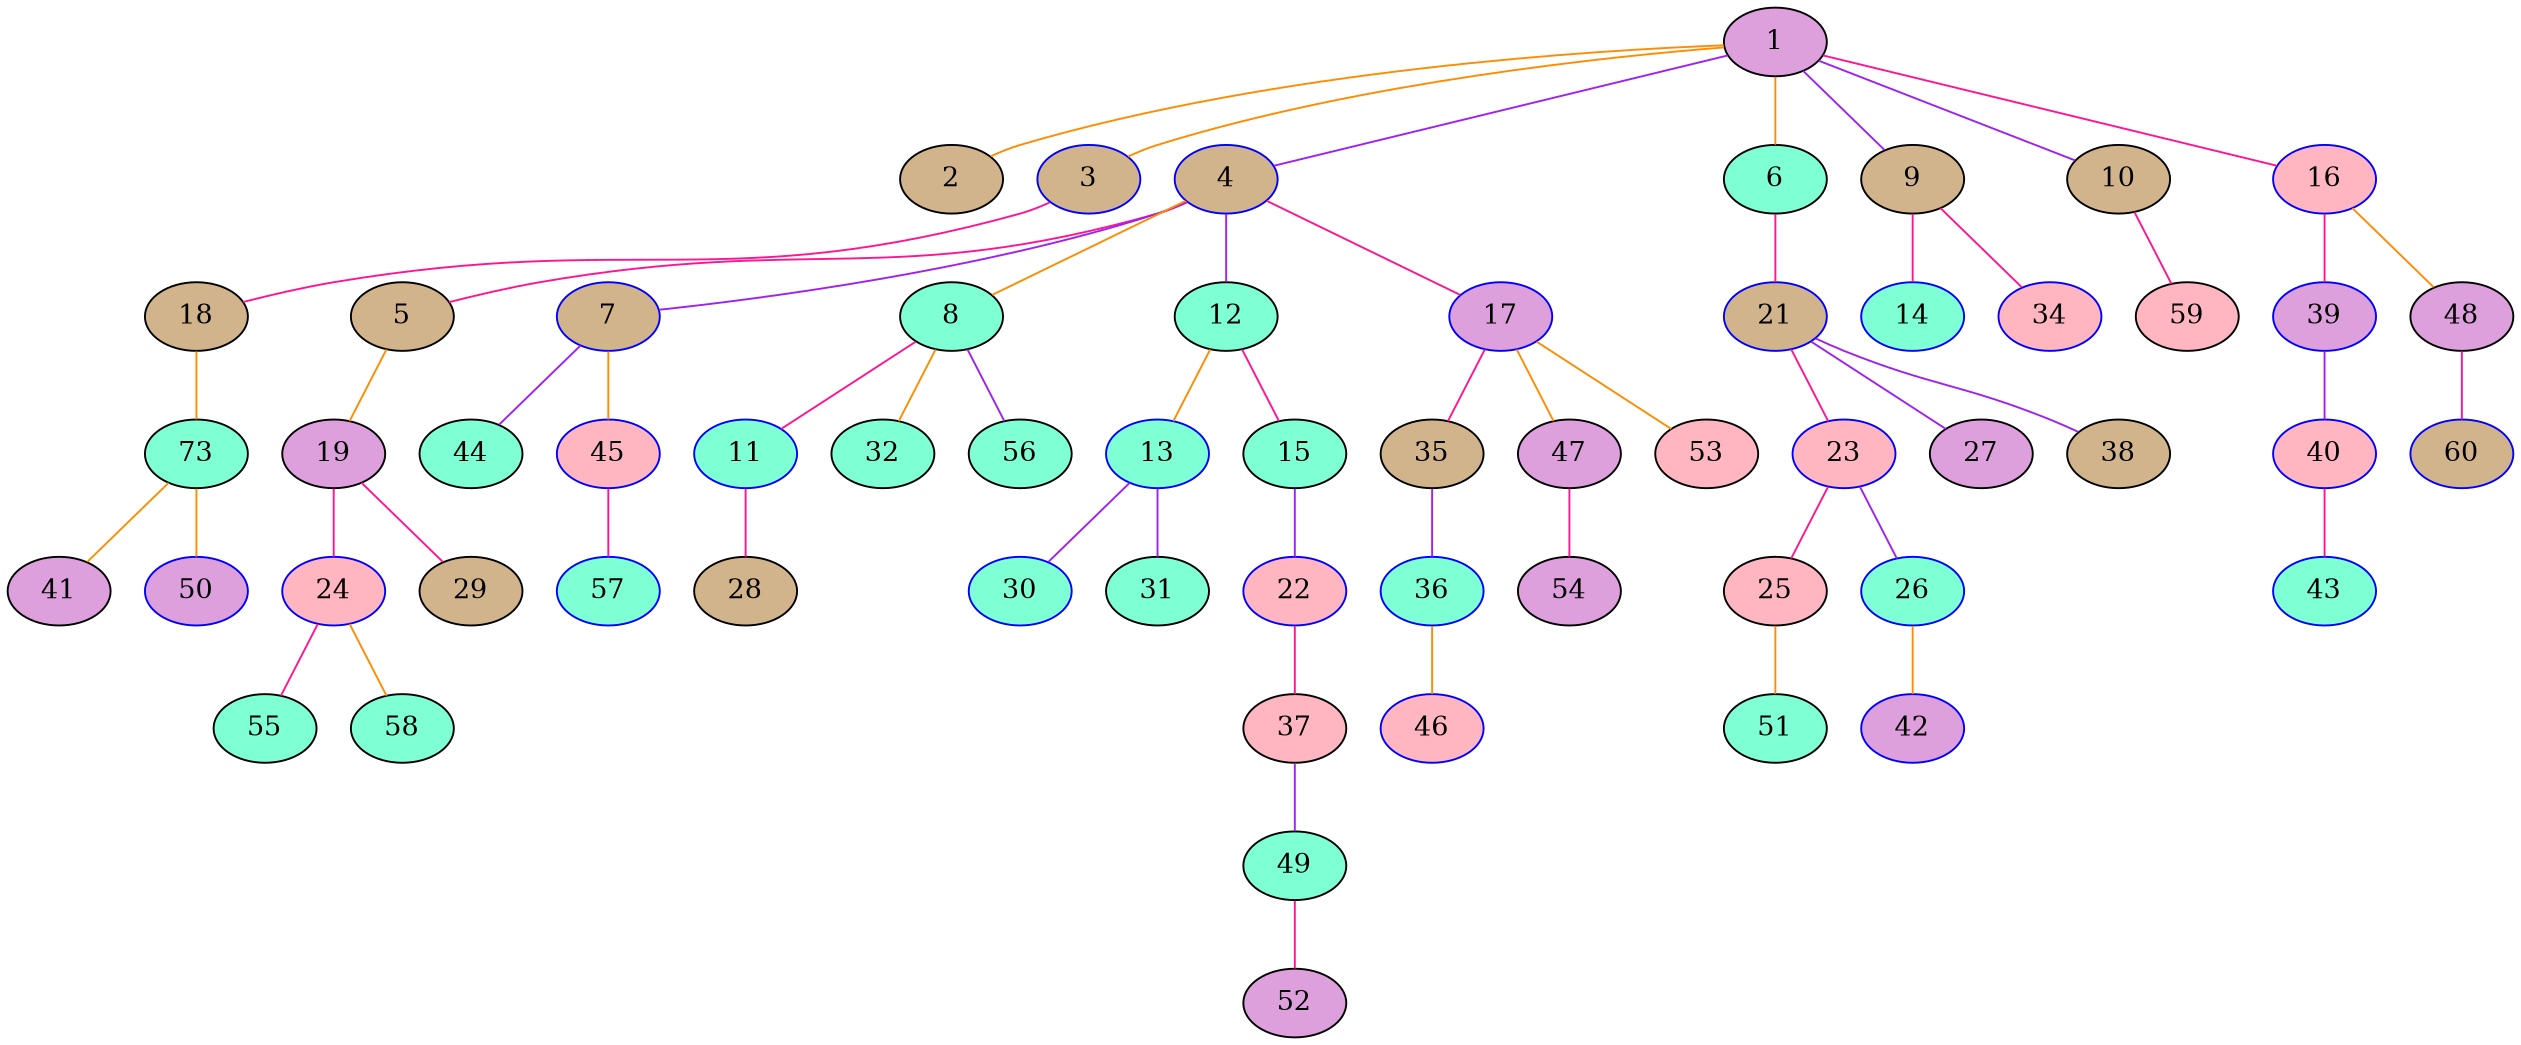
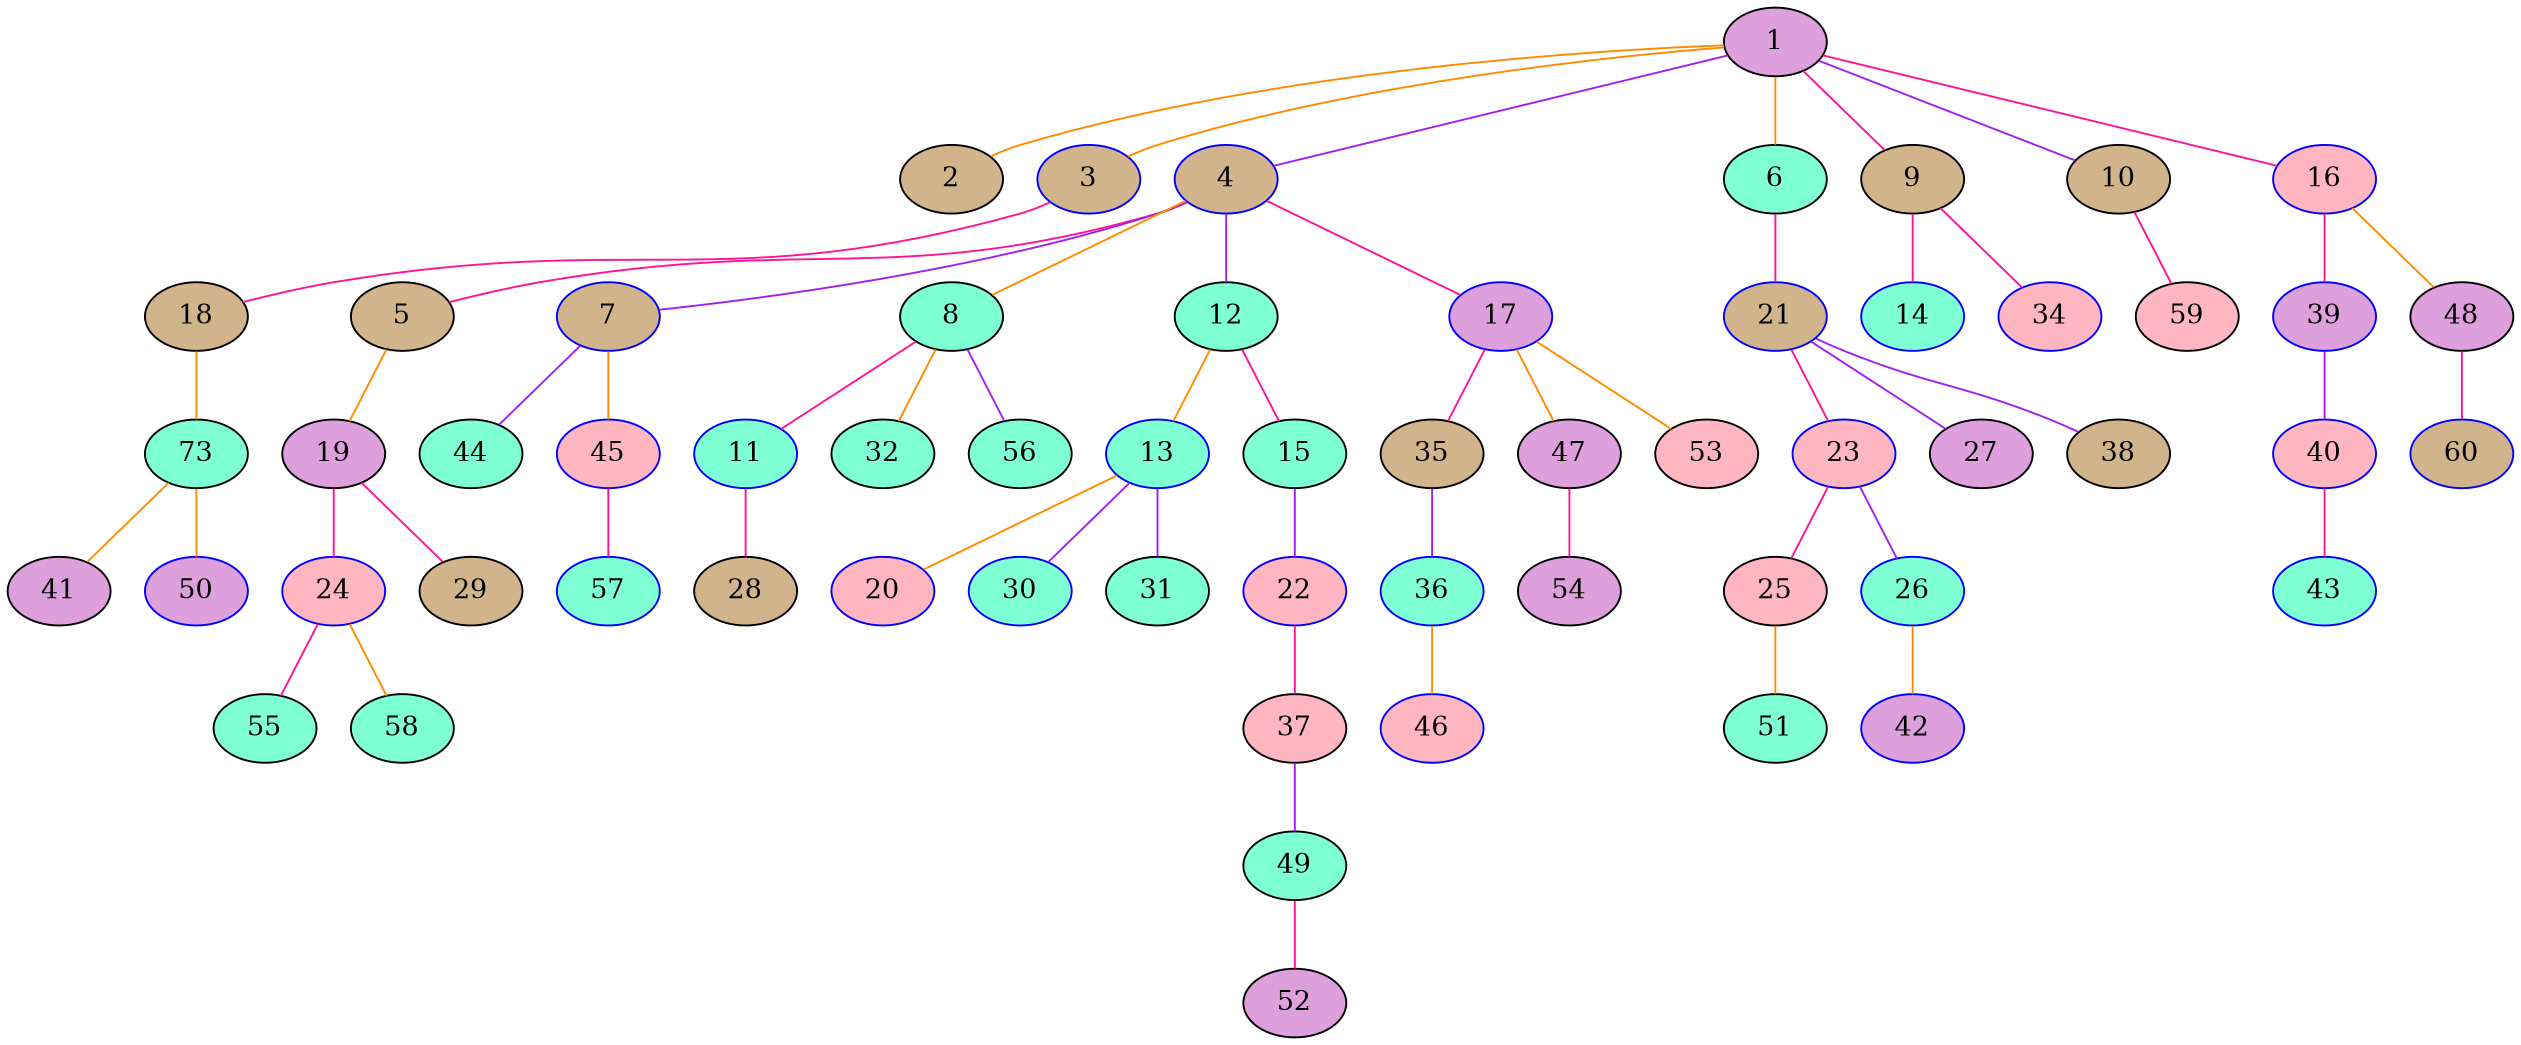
(1844, 110) -> (1844, 110)
none -> (883, 591)
